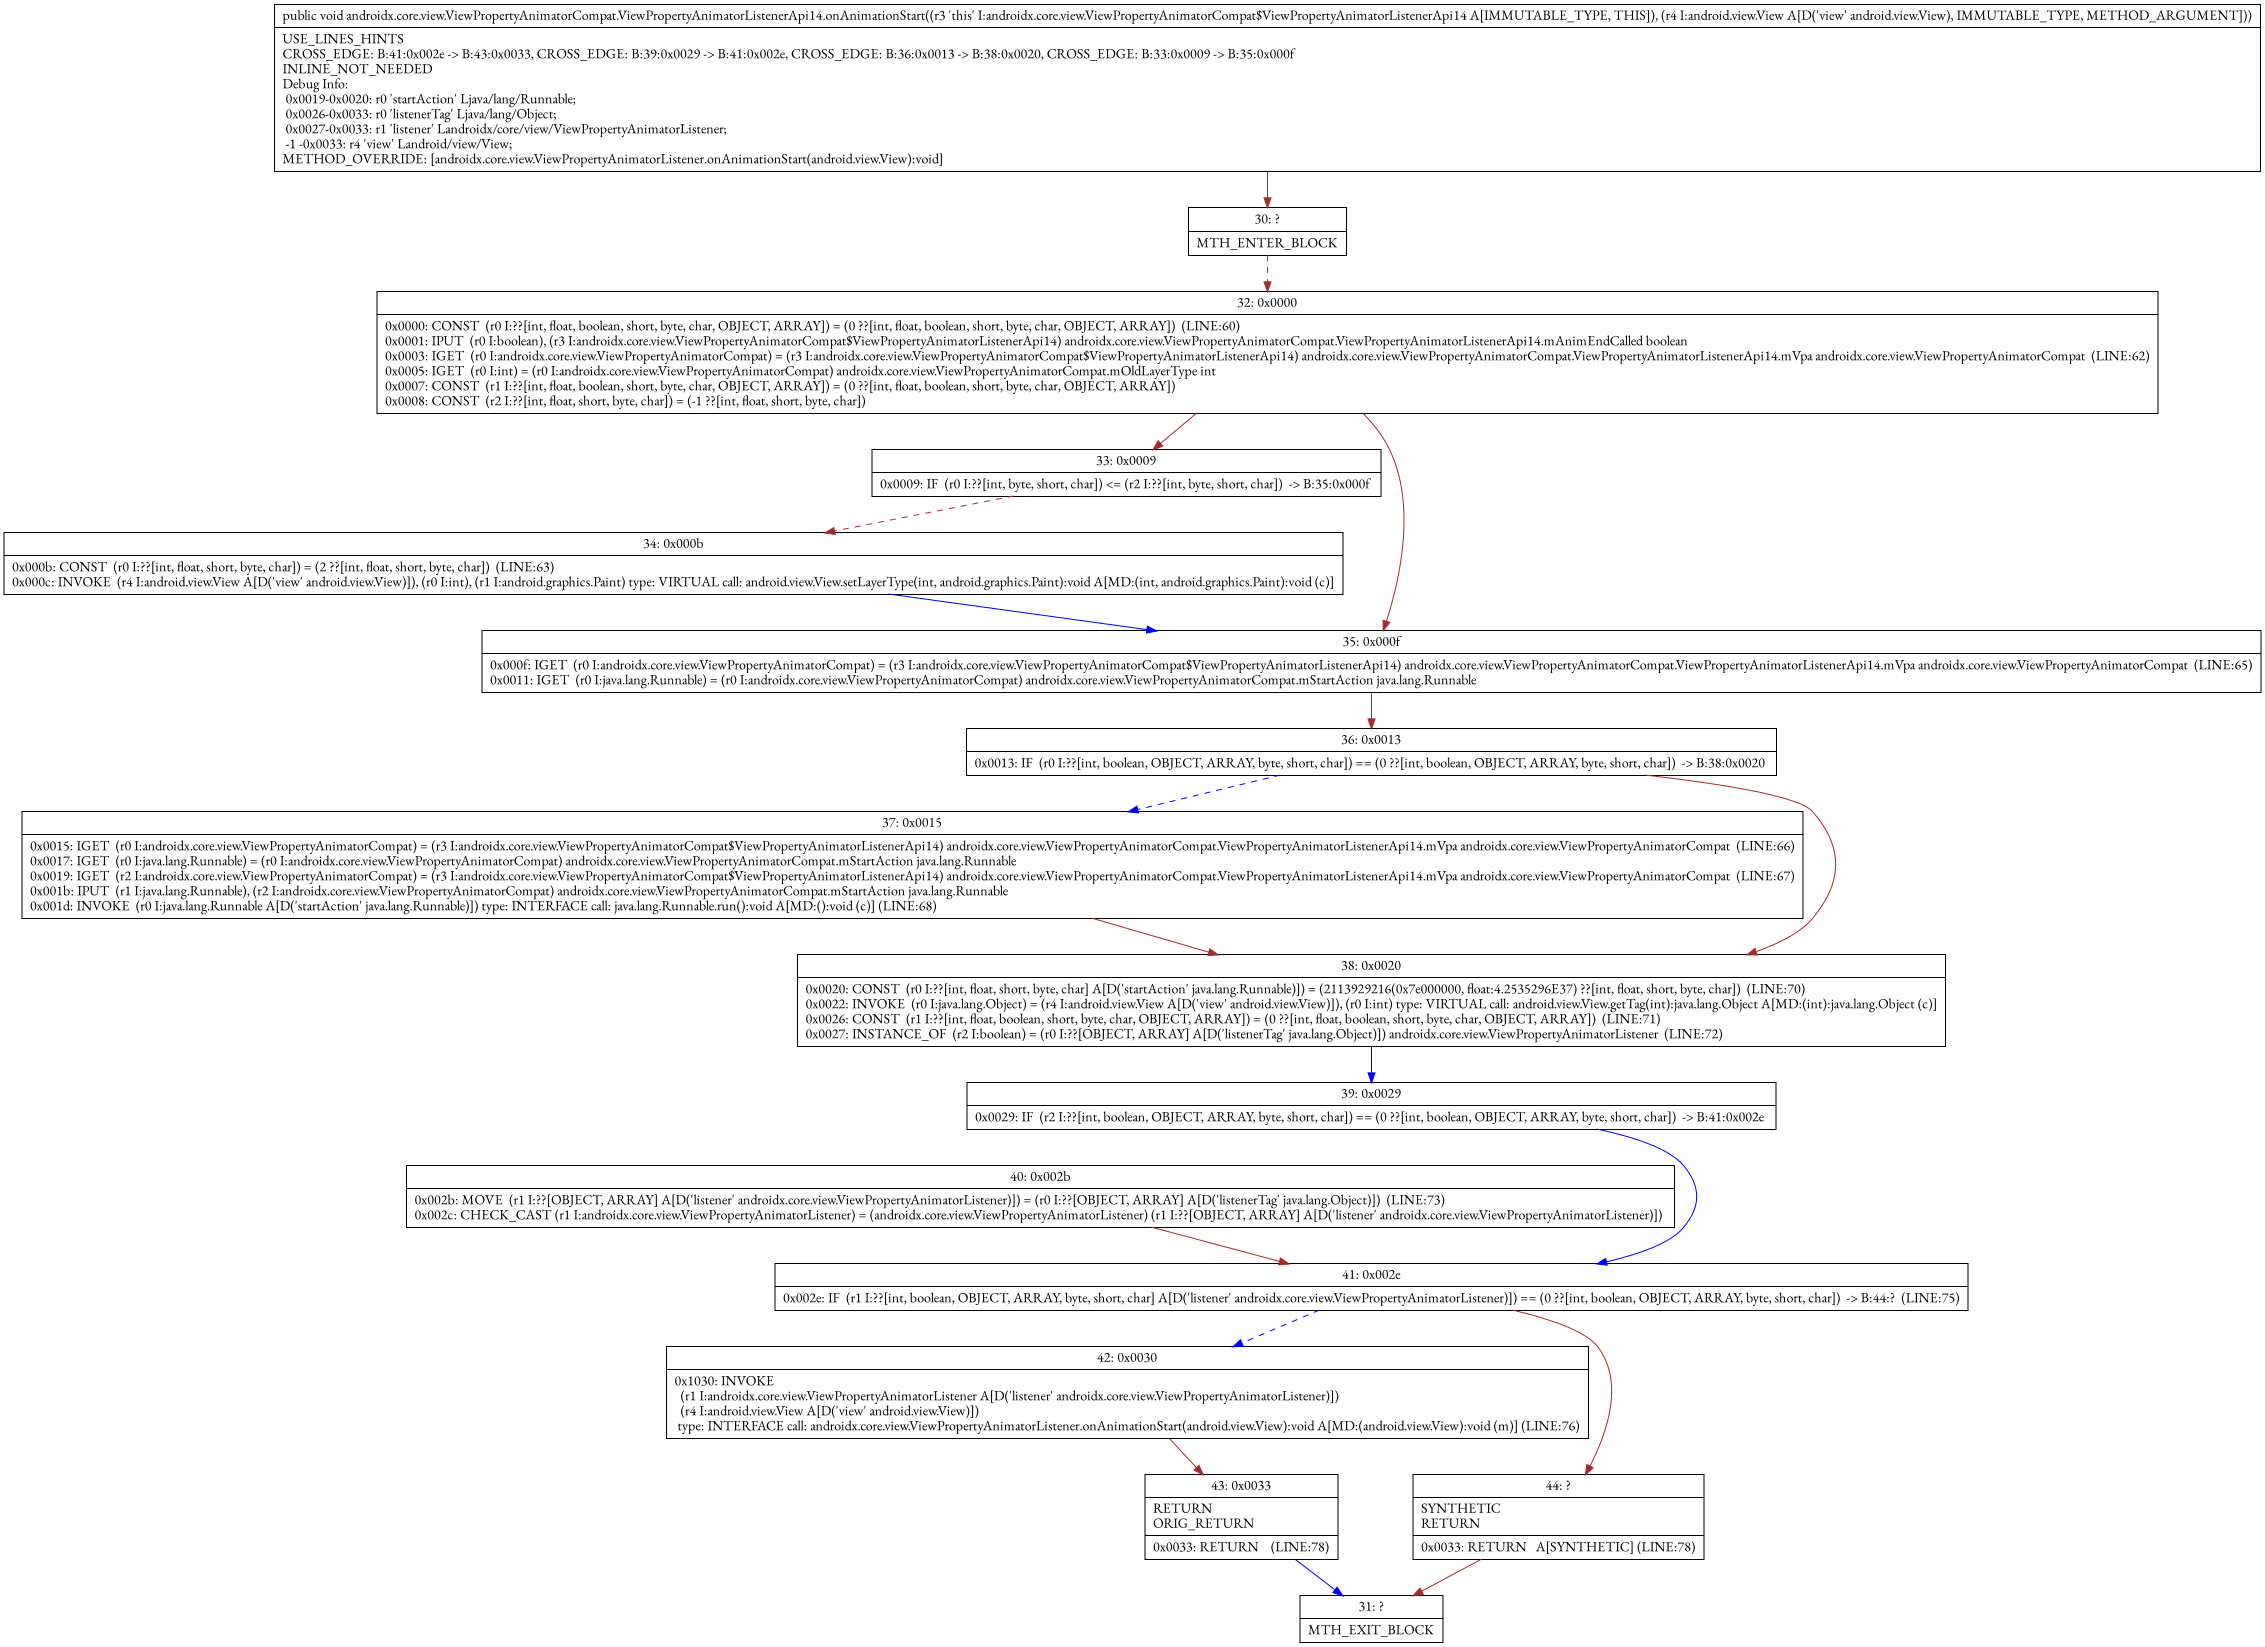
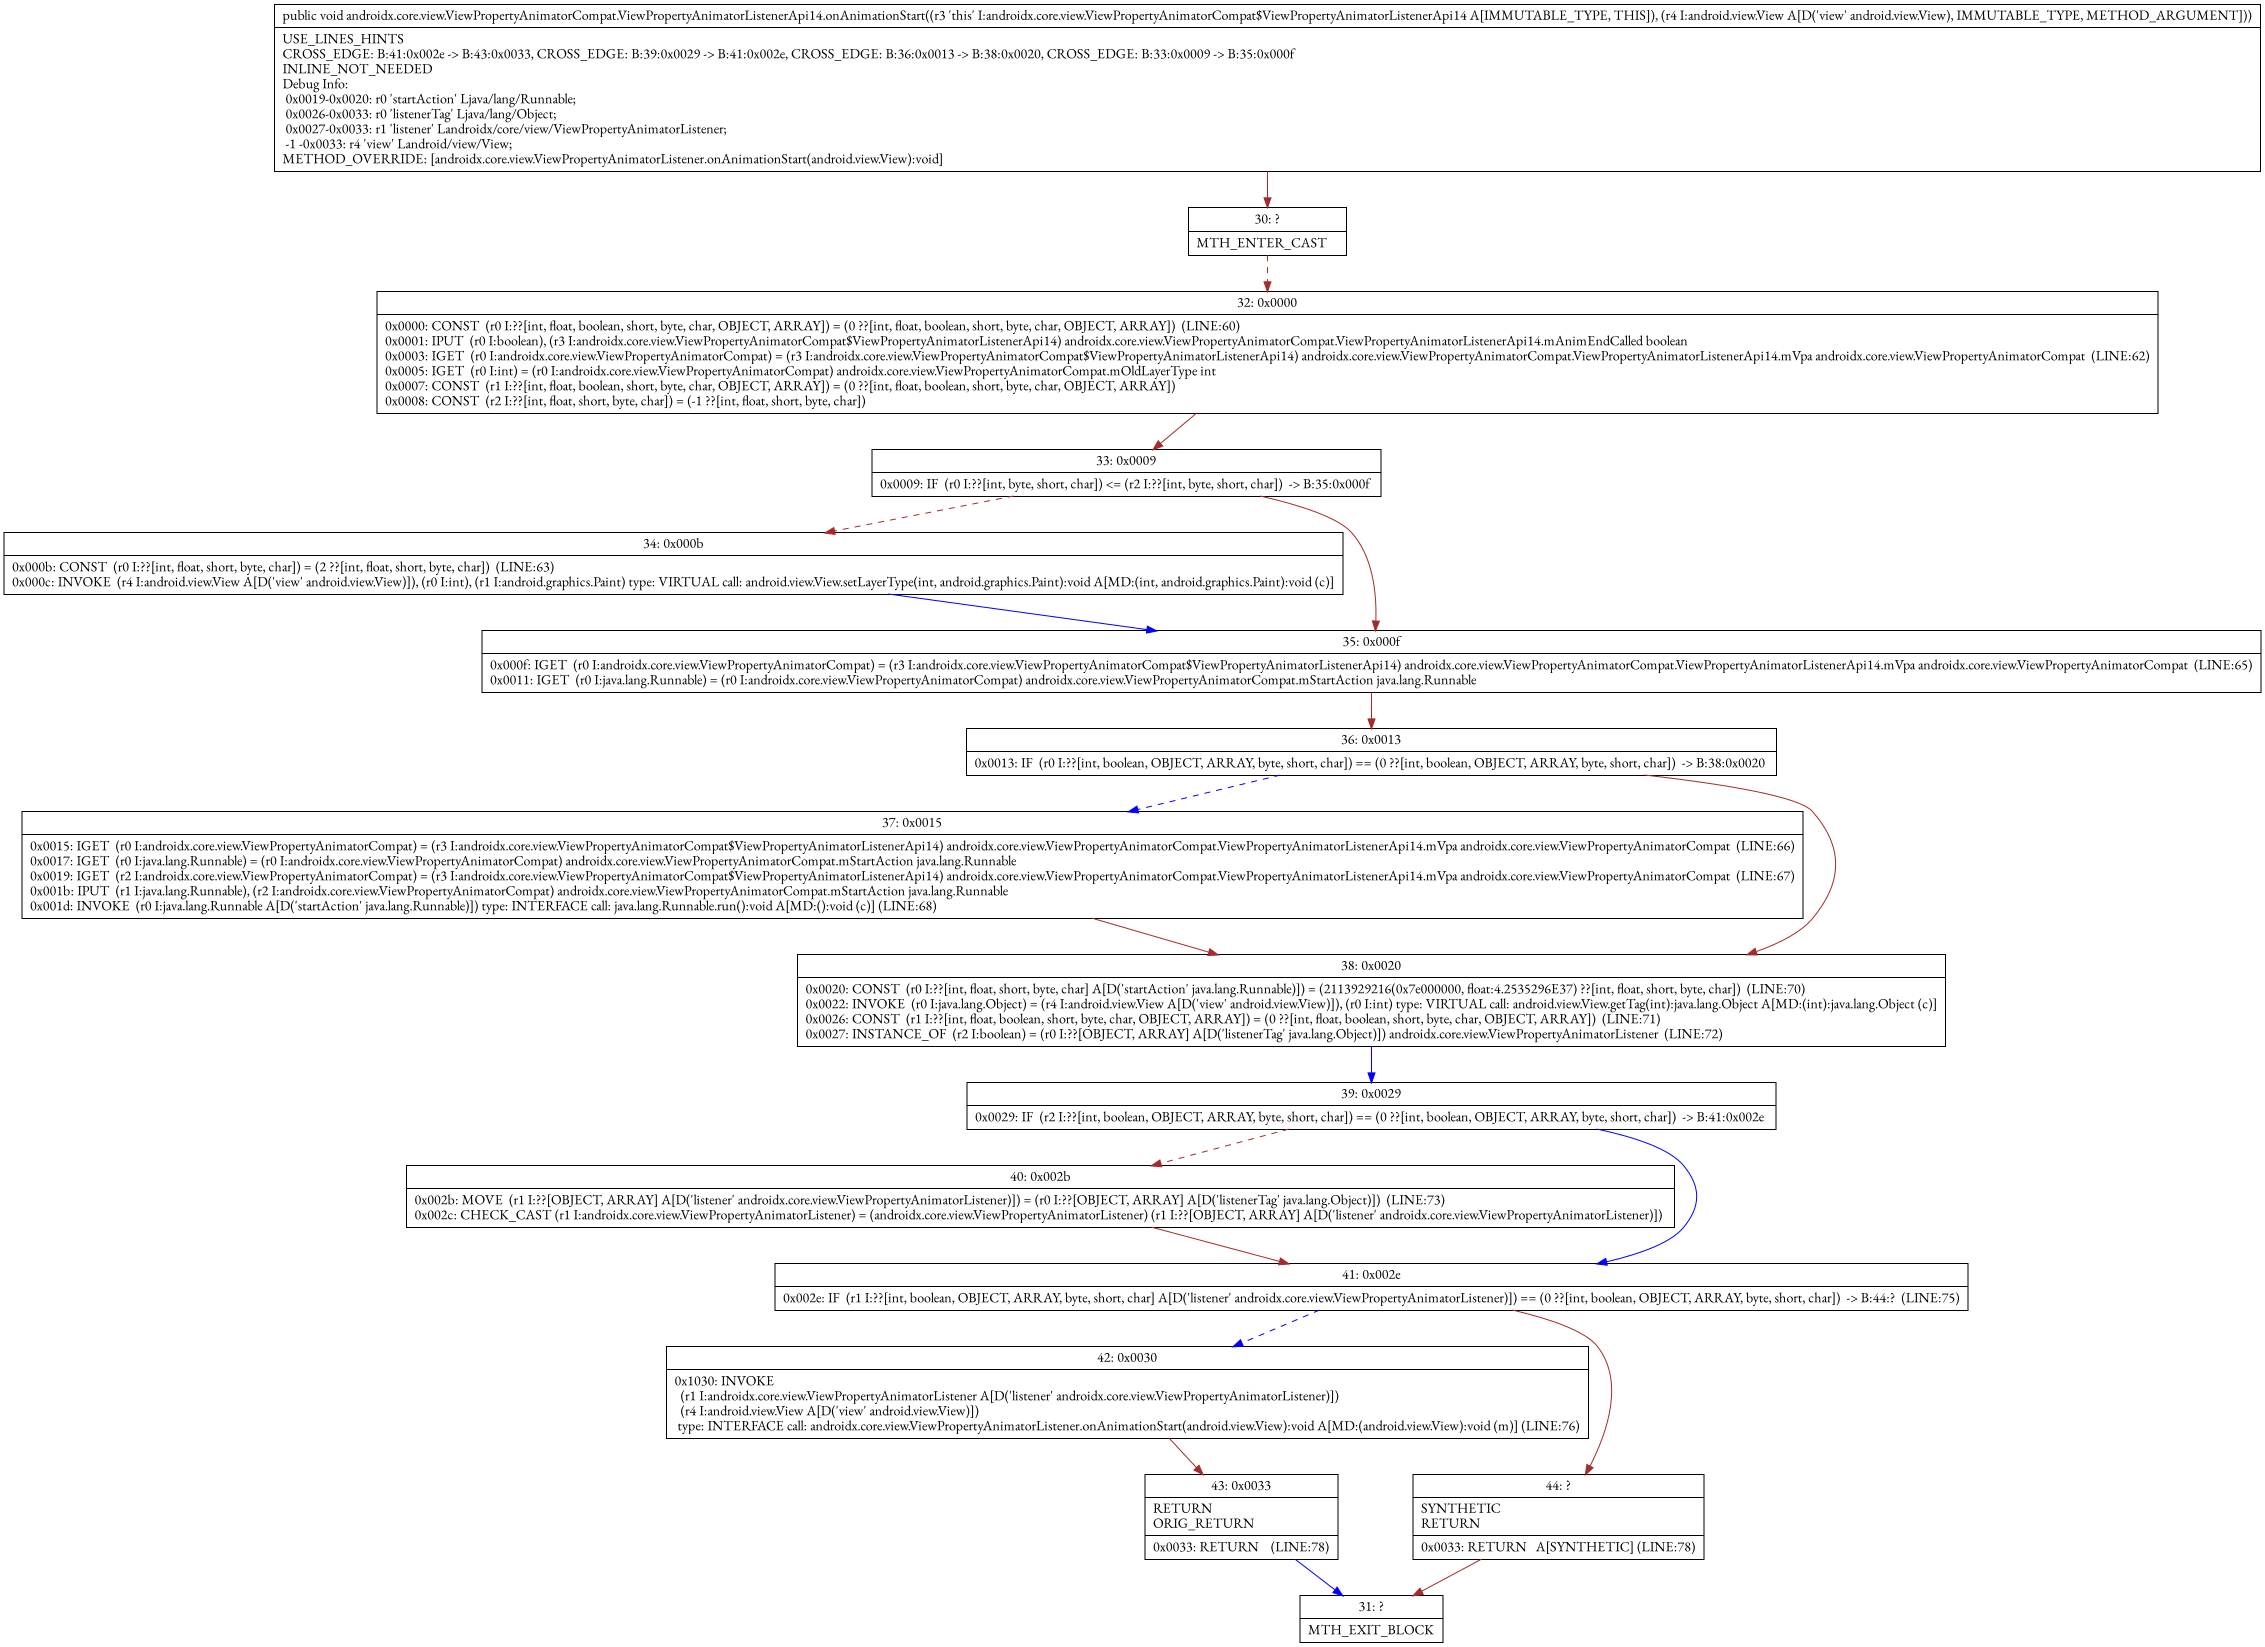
(1268, 243) -> (1262, 243)
(1404, 513) -> (1349, 531)
none -> (1225, 1146)
